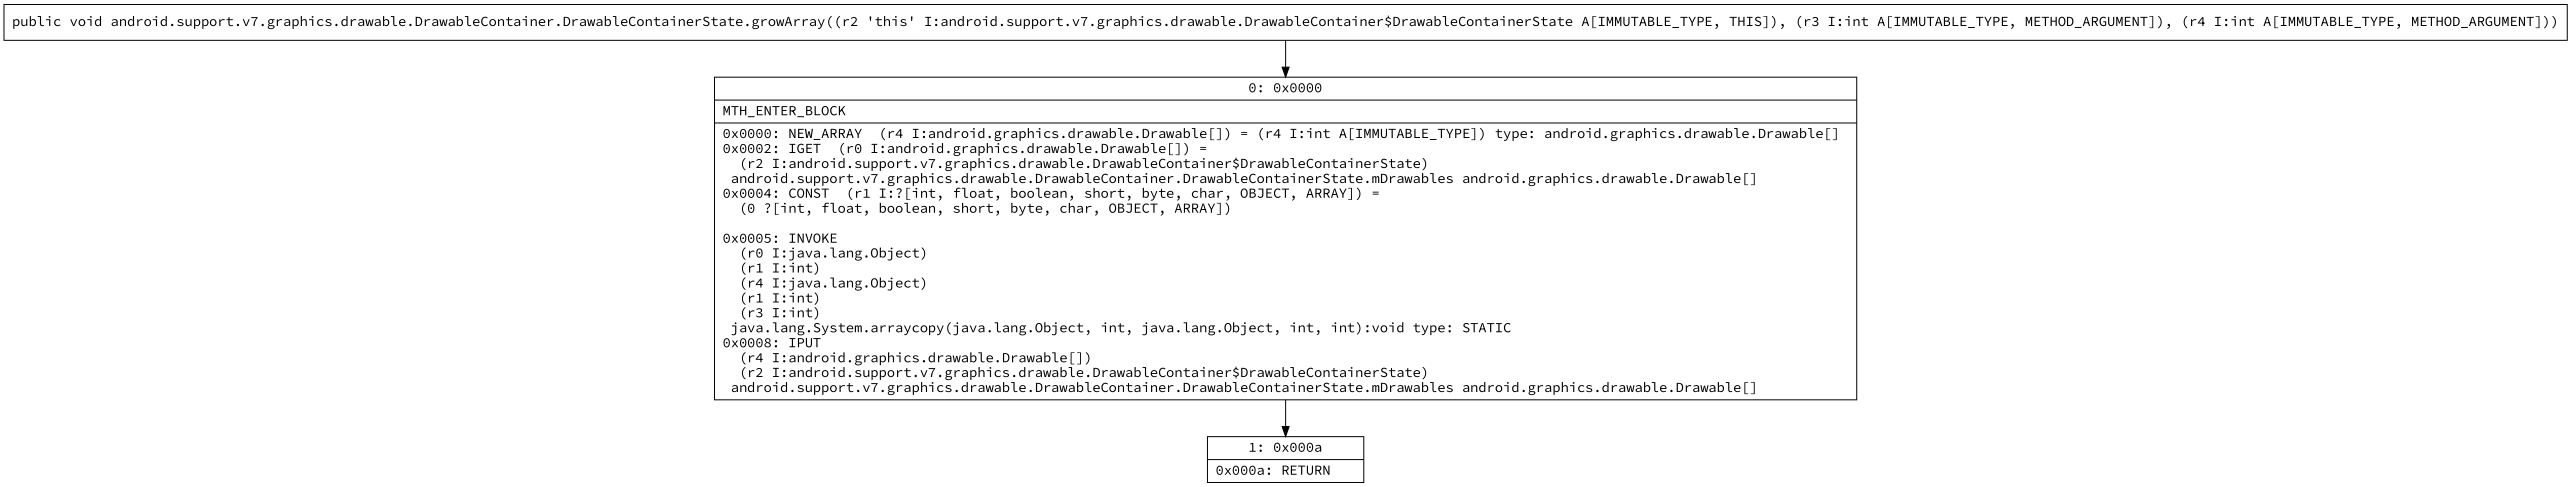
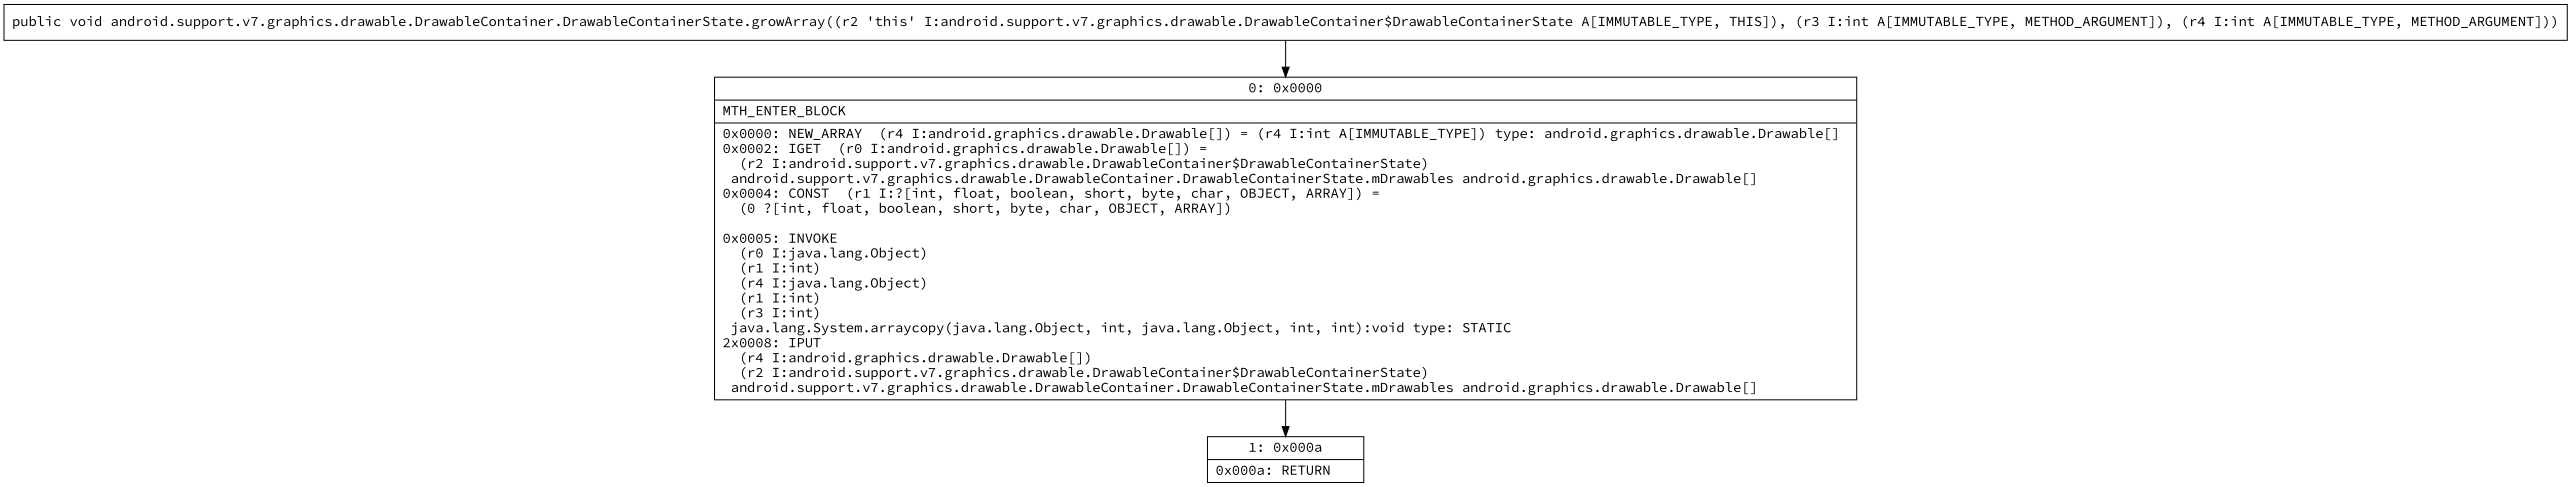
(780, 343) -> (780, 343)
